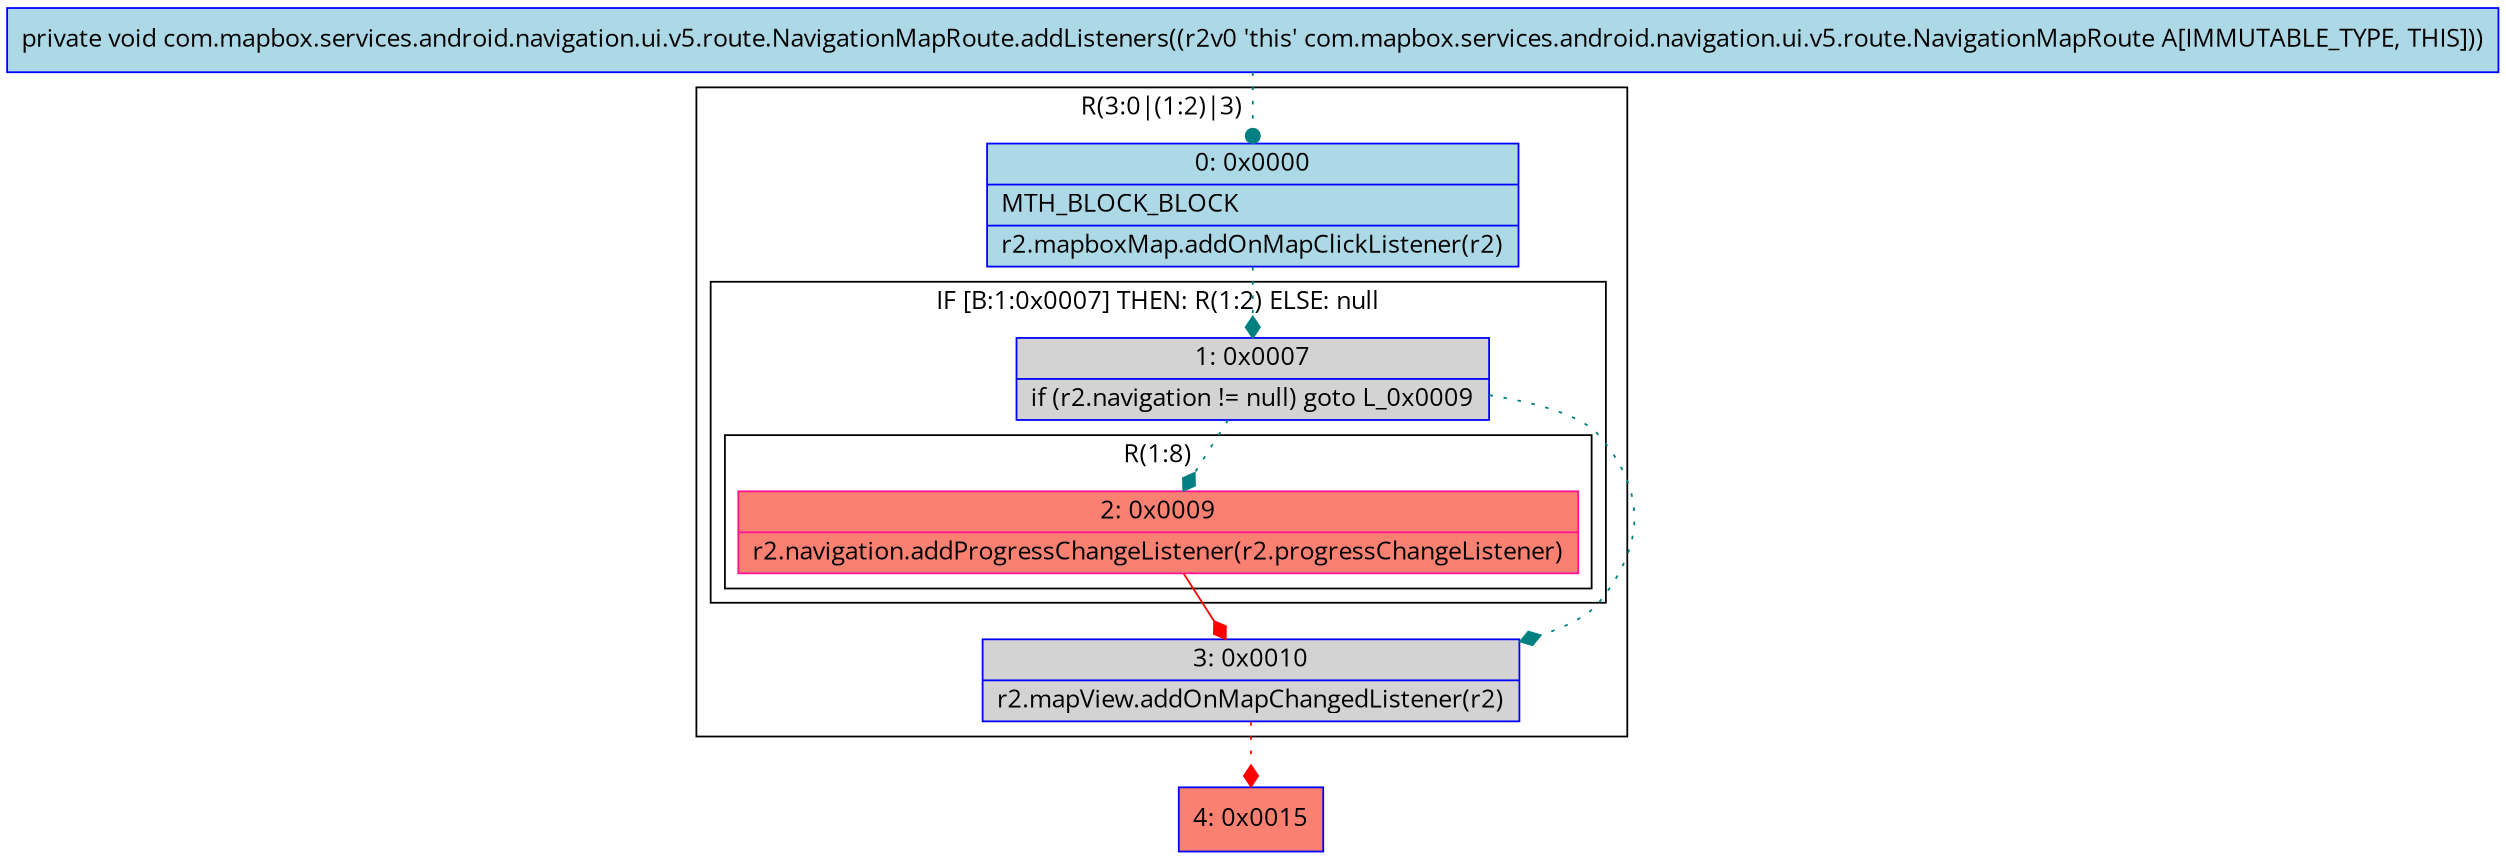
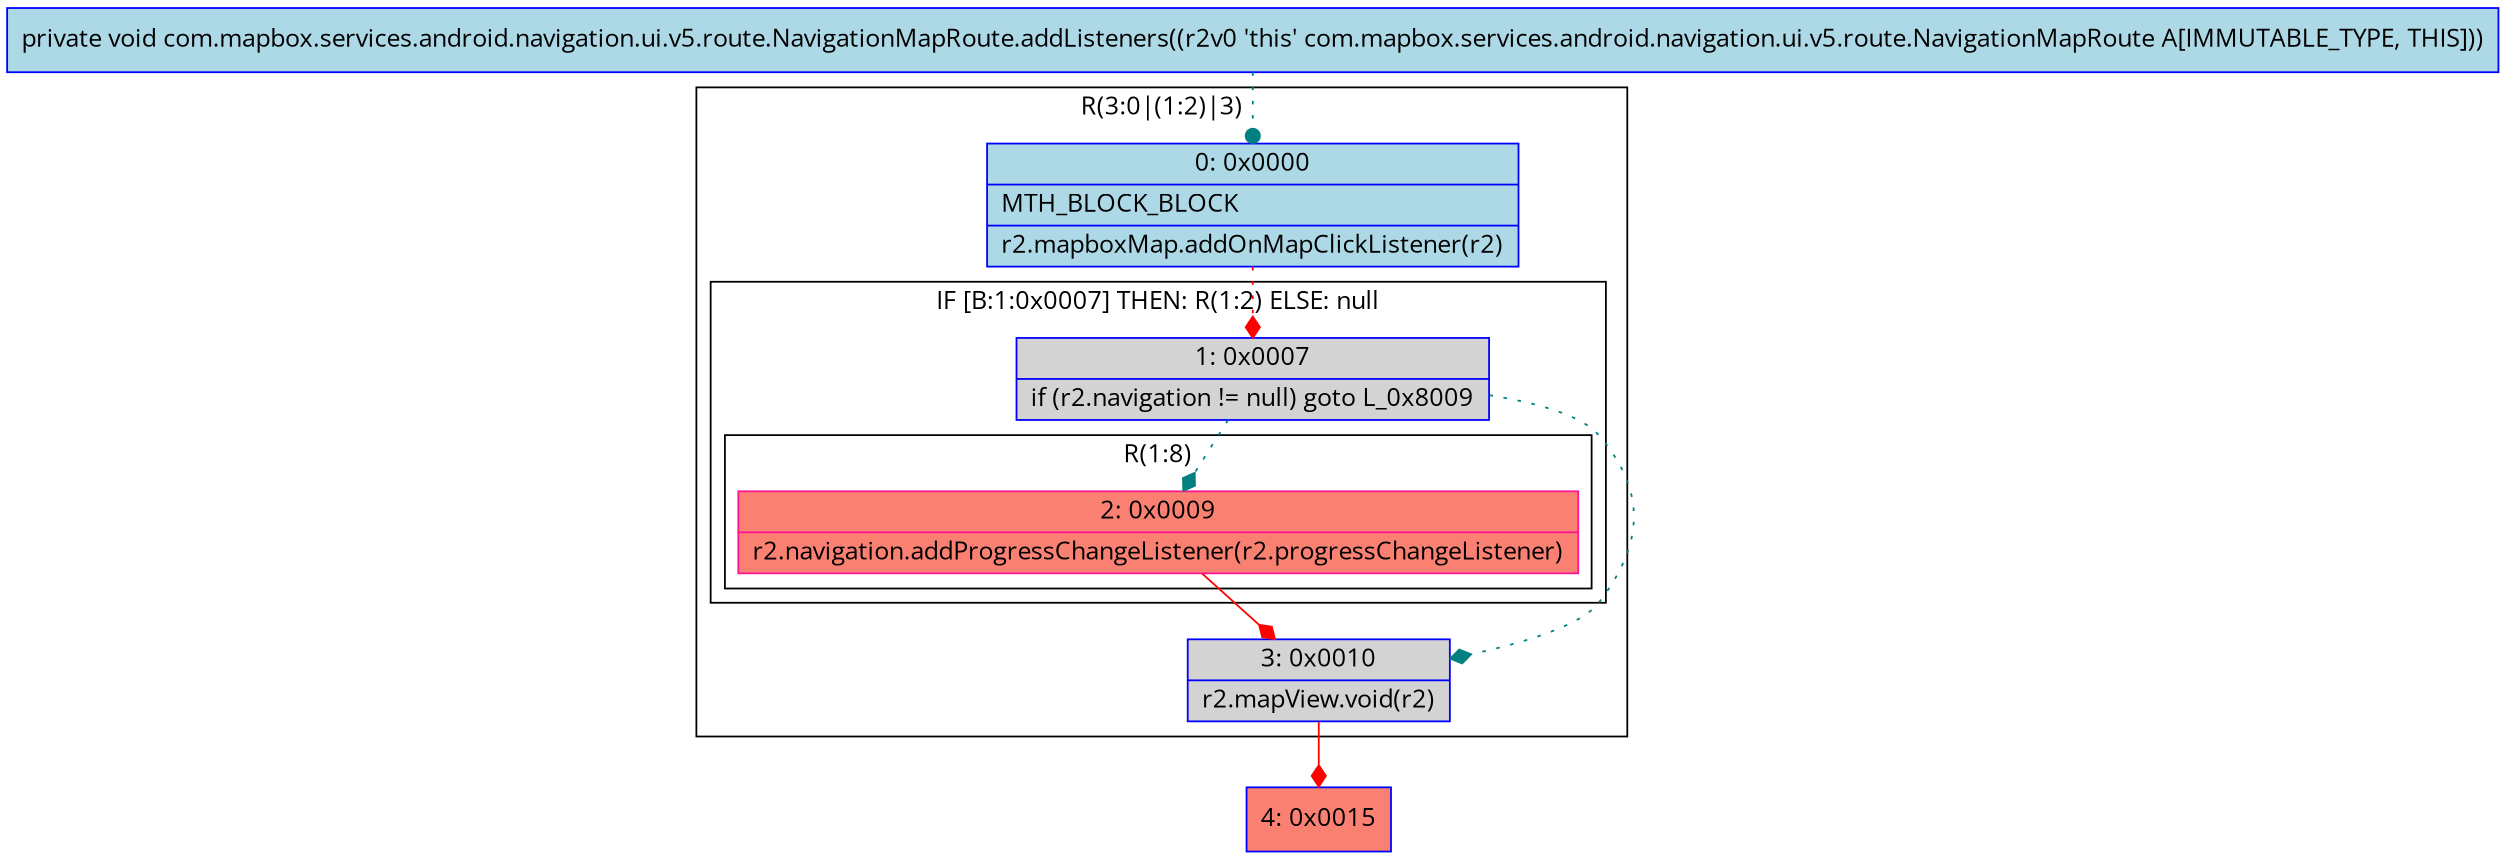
(1253, 293) -> (1253, 293)
(1253, 399) -> (1253, 399)
(1251, 700) -> (1319, 700)
(1251, 748) -> (1319, 748)
